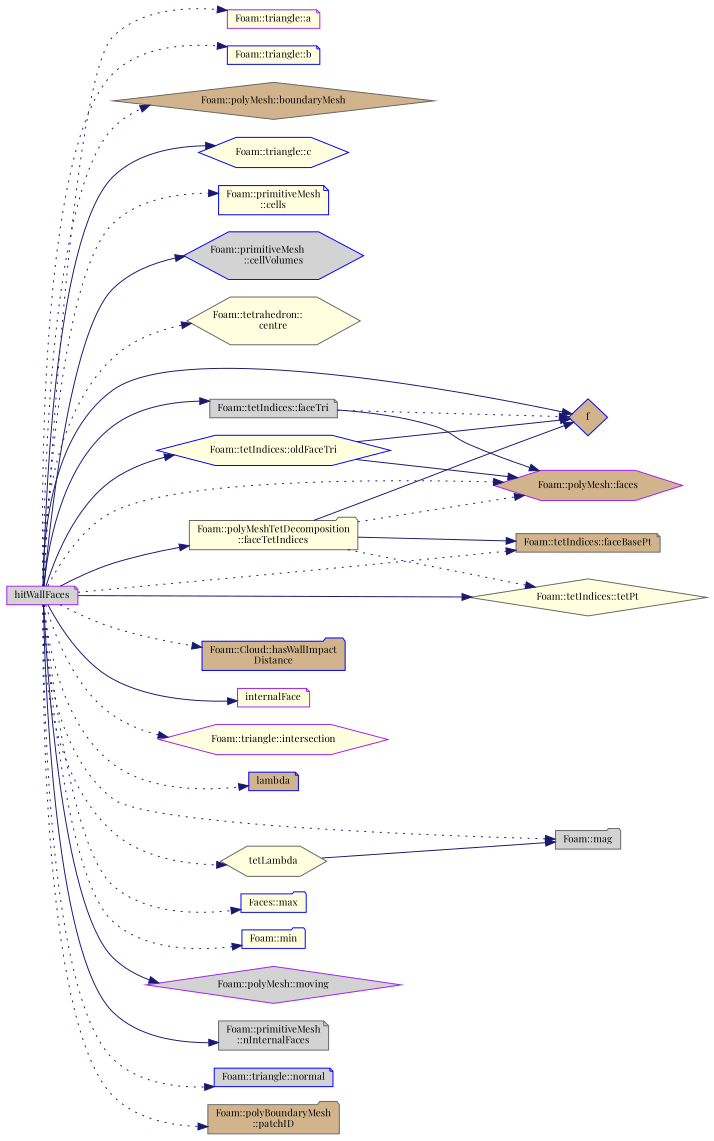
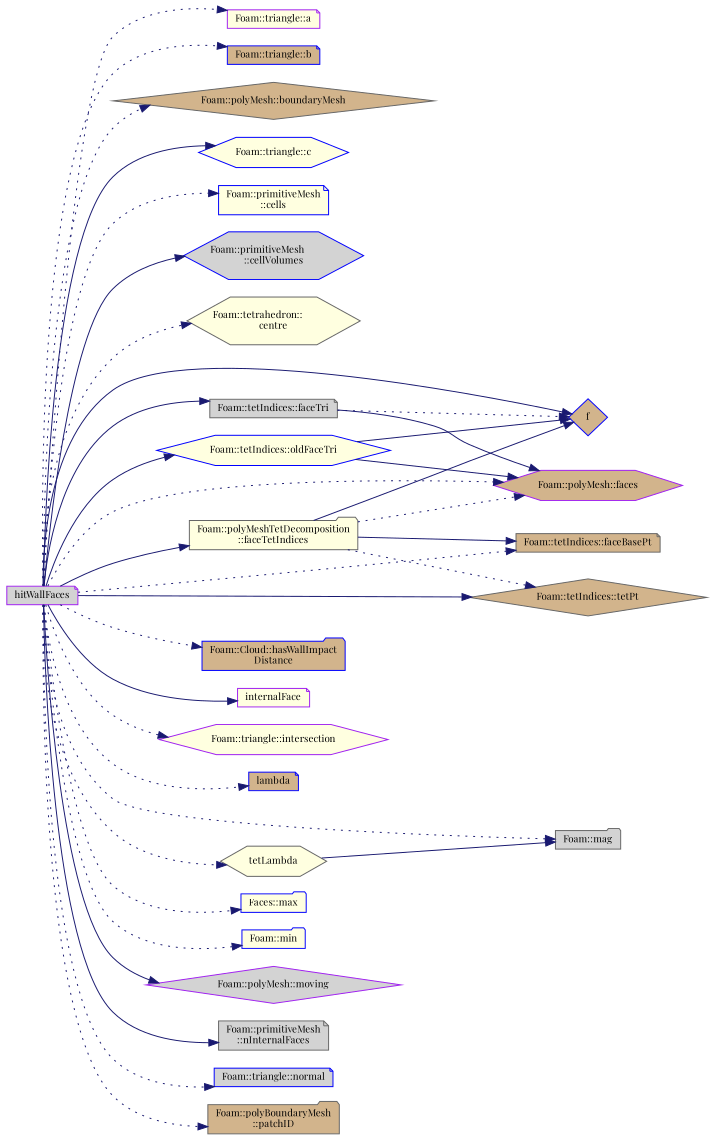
(274, 55) -> (274, 55)
(588, 597) -> (588, 597)
